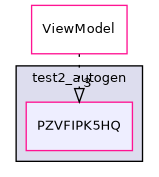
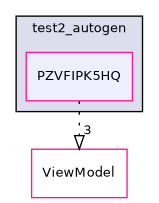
(79, 74) -> (79, 120)
